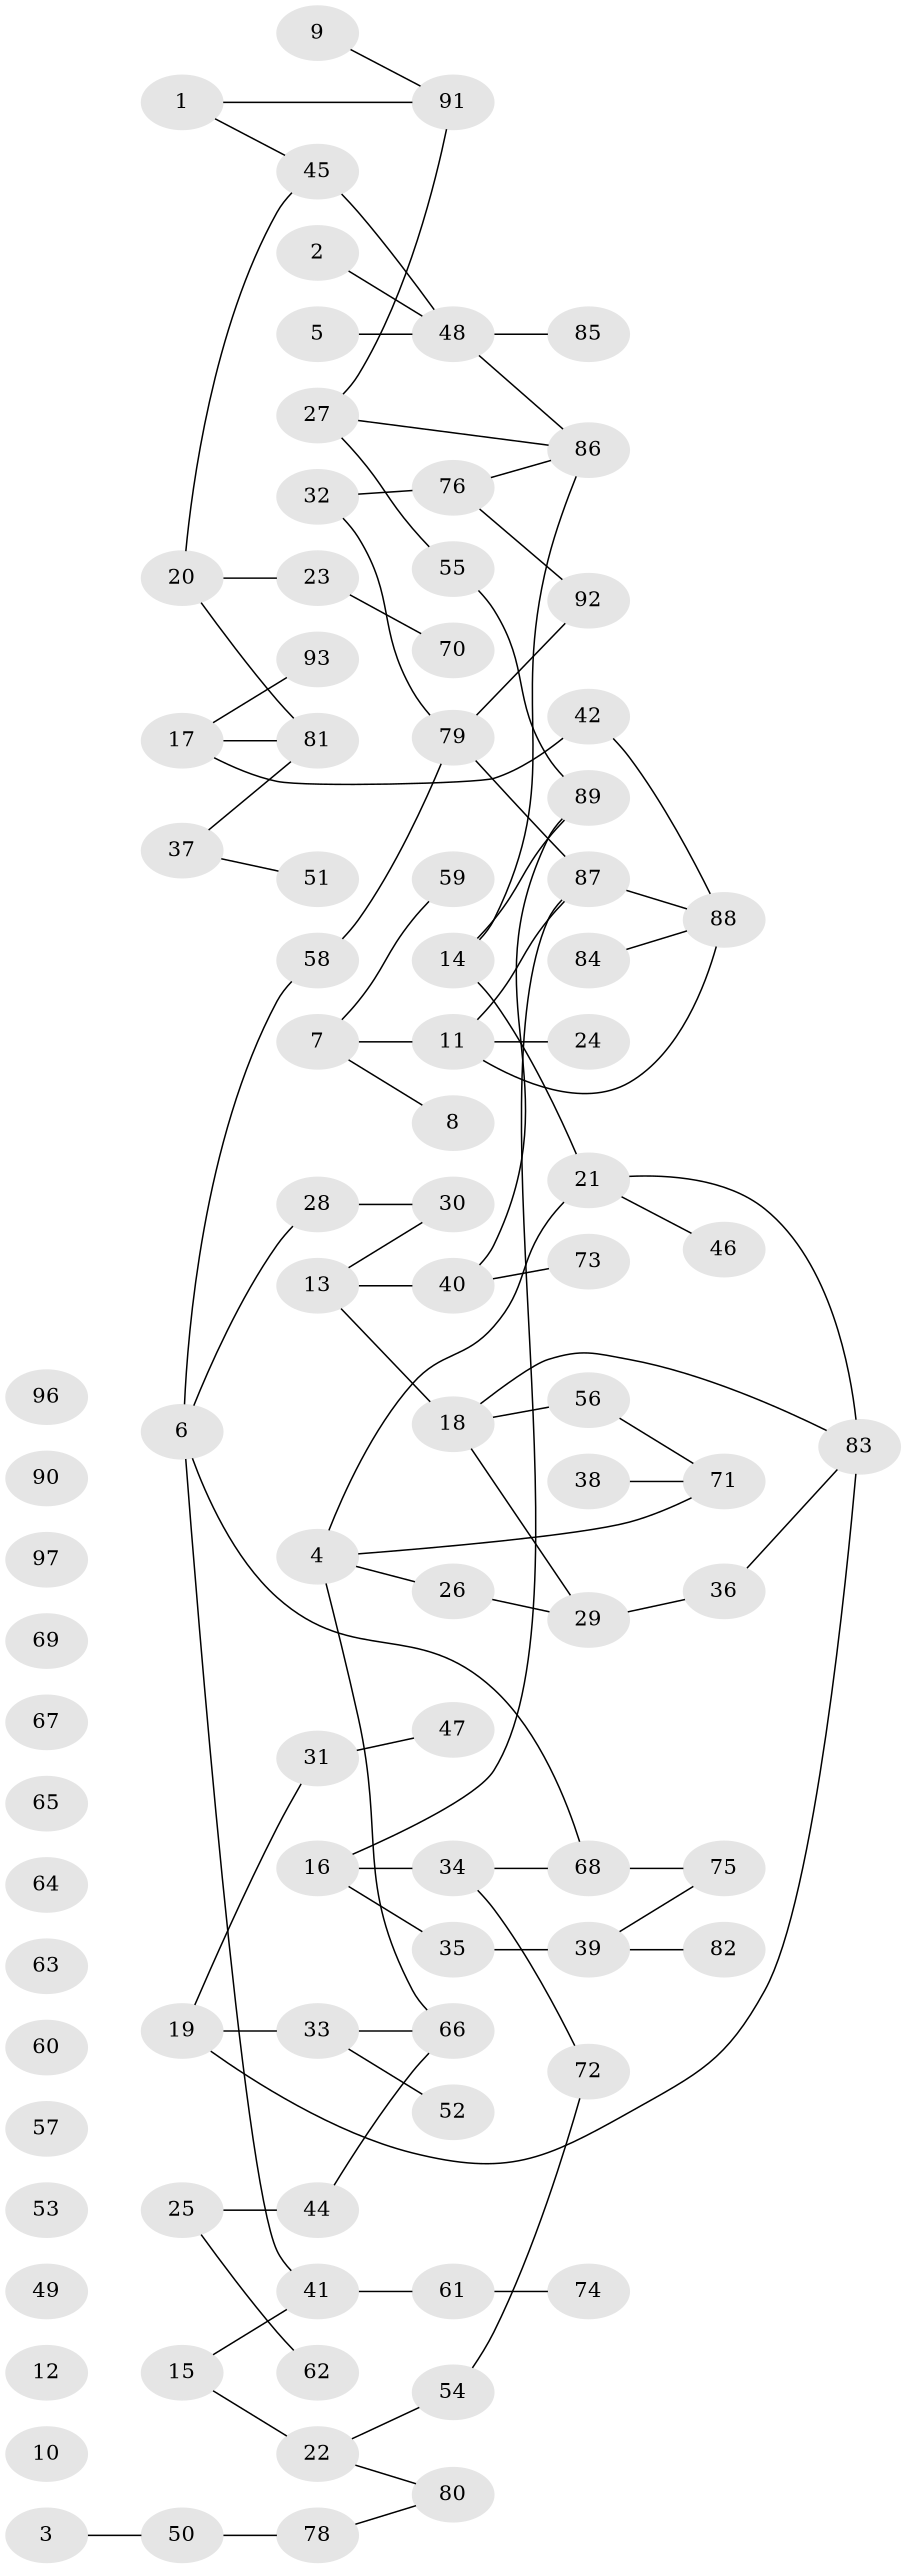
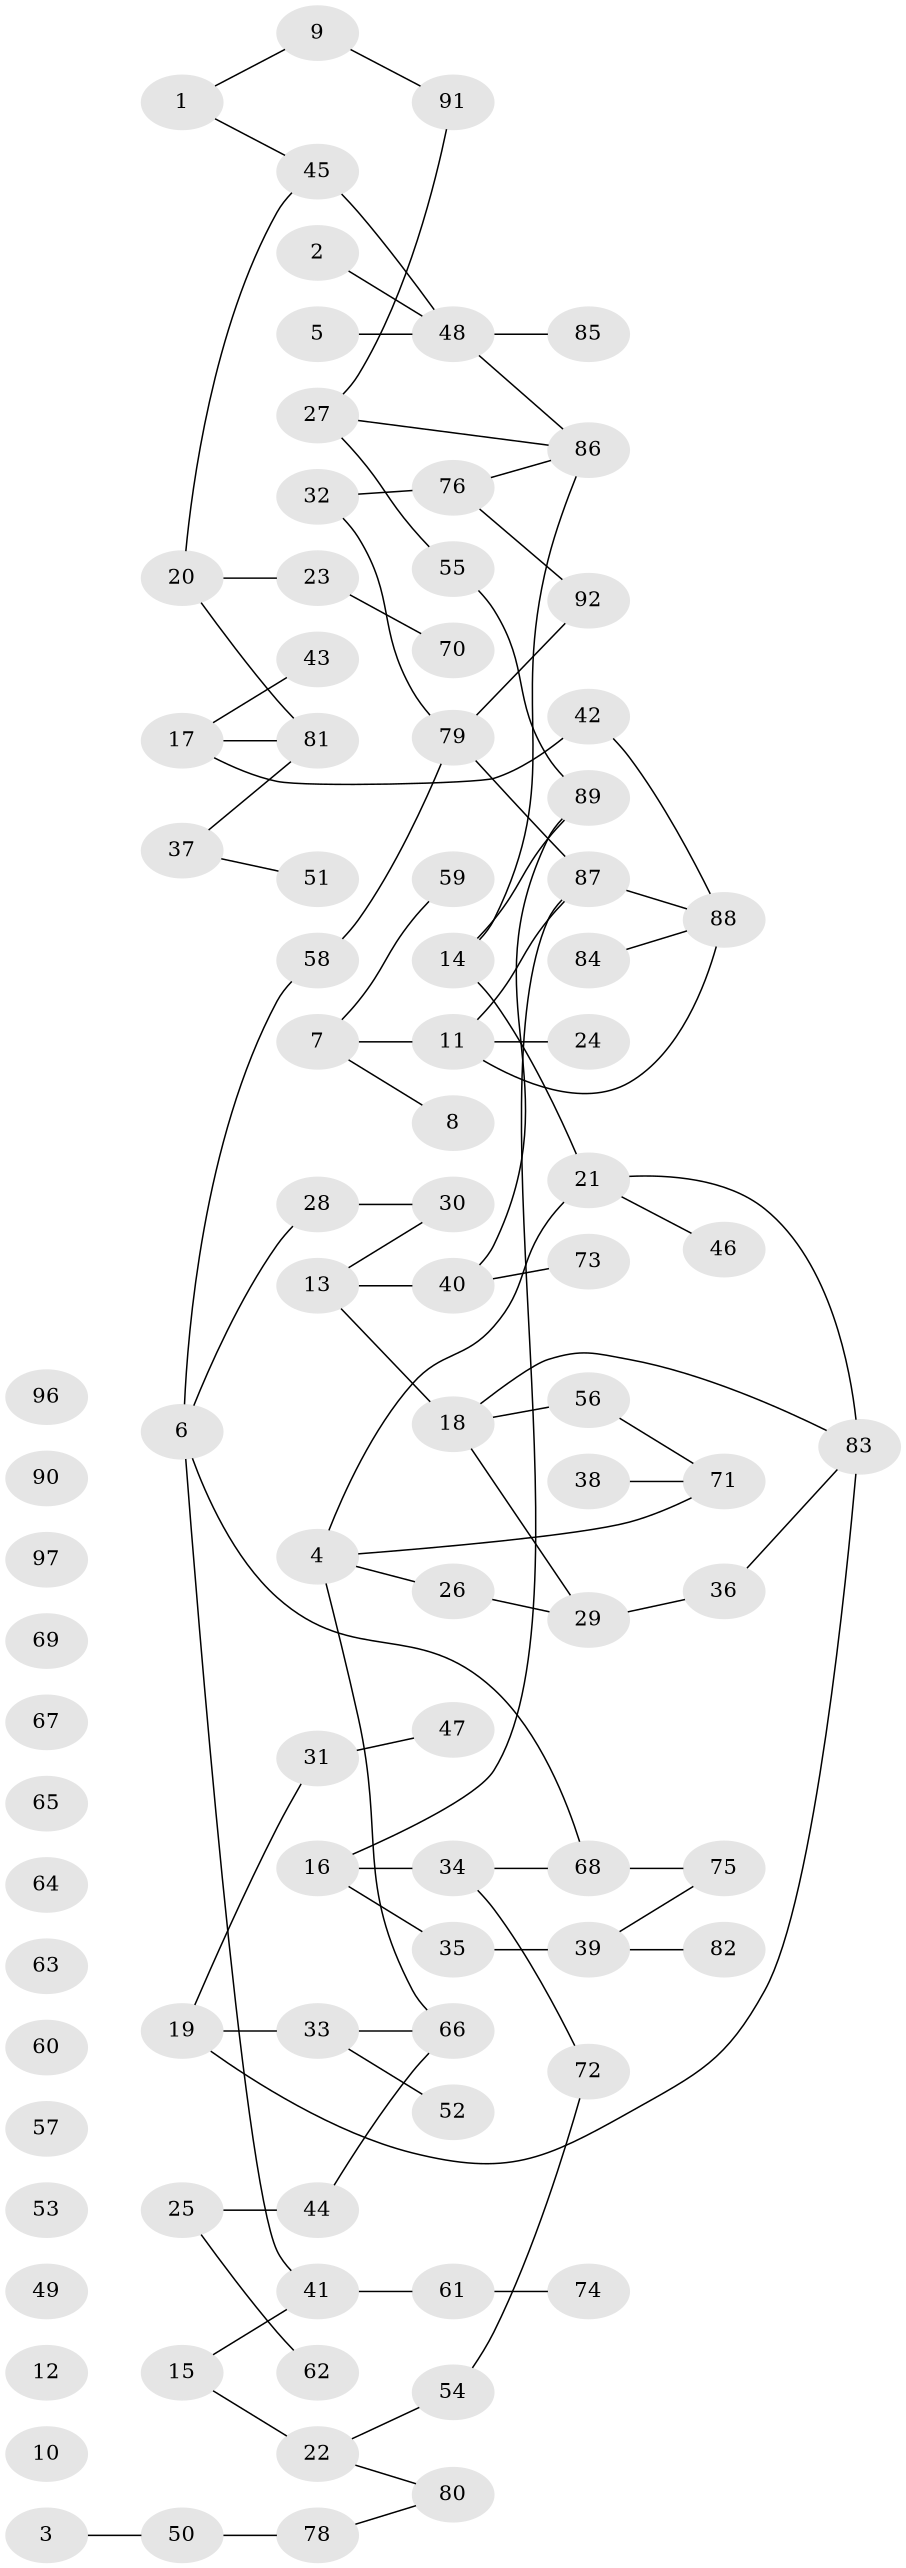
(318, 102) -> (250, 68)
(318, 659) -> (318, 659)
